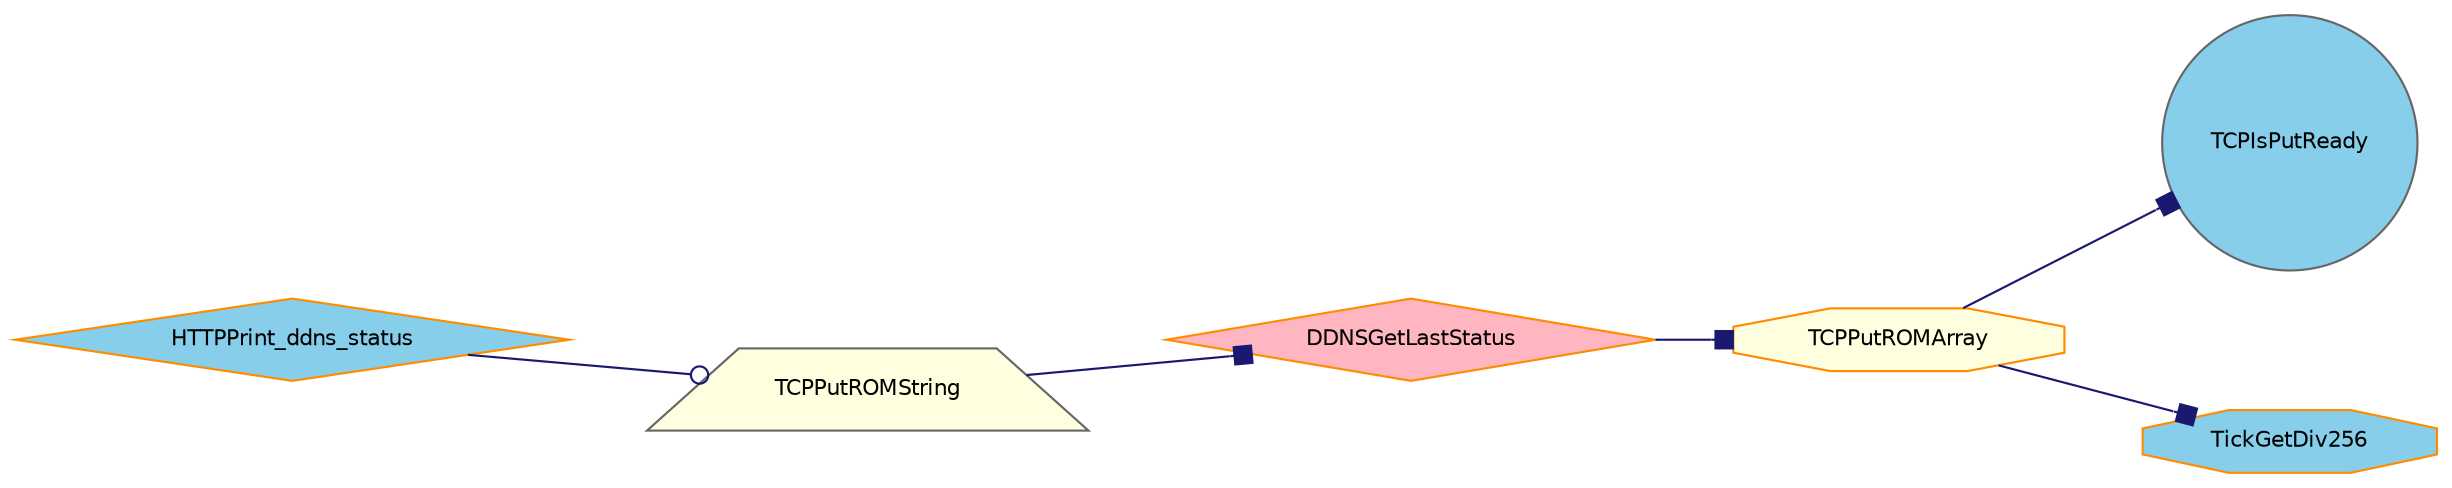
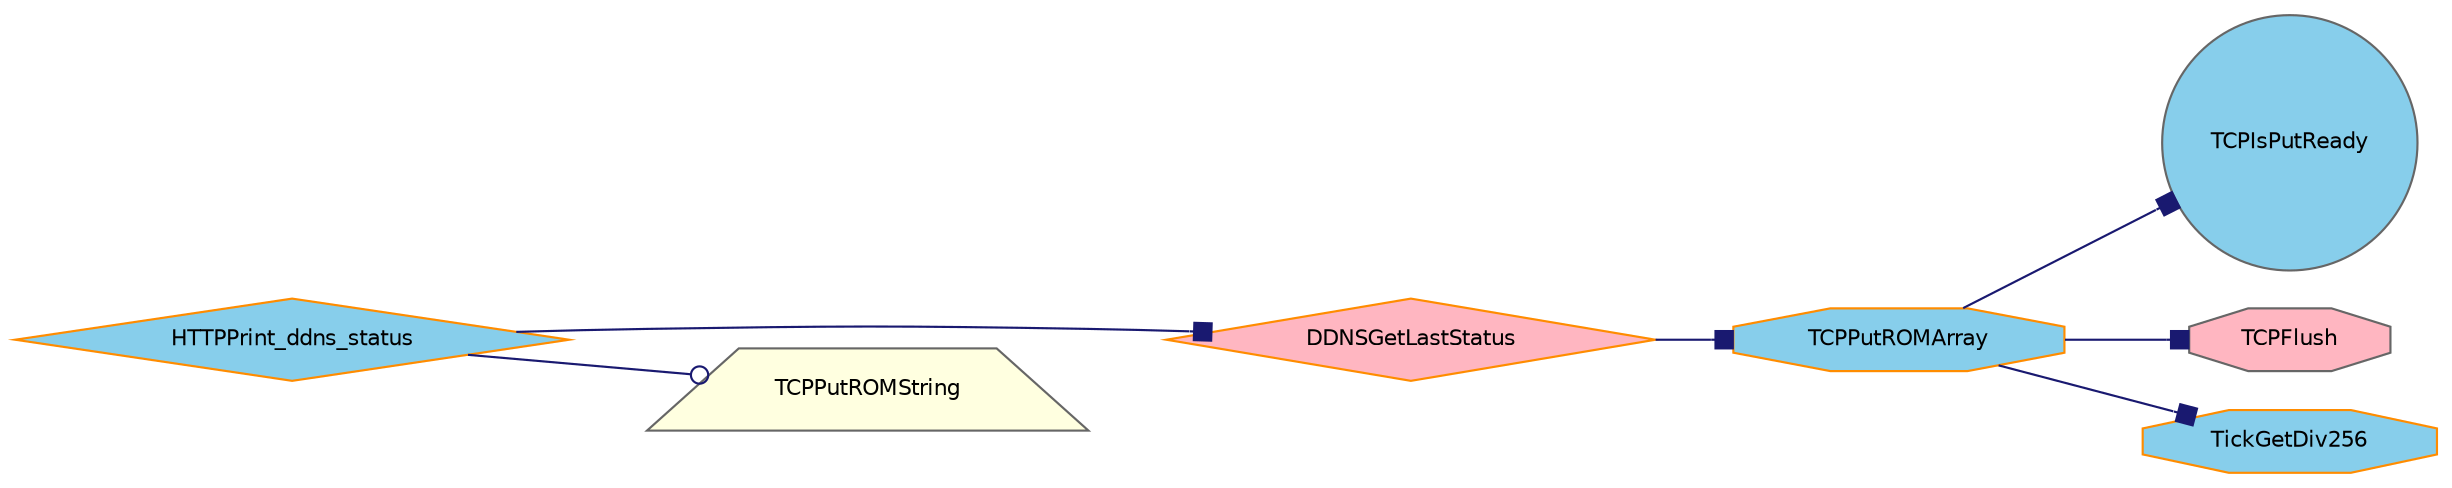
(1899, 340) -> (1899, 340)
none -> (2290, 340)
(1128, 366) -> (853, 327)
